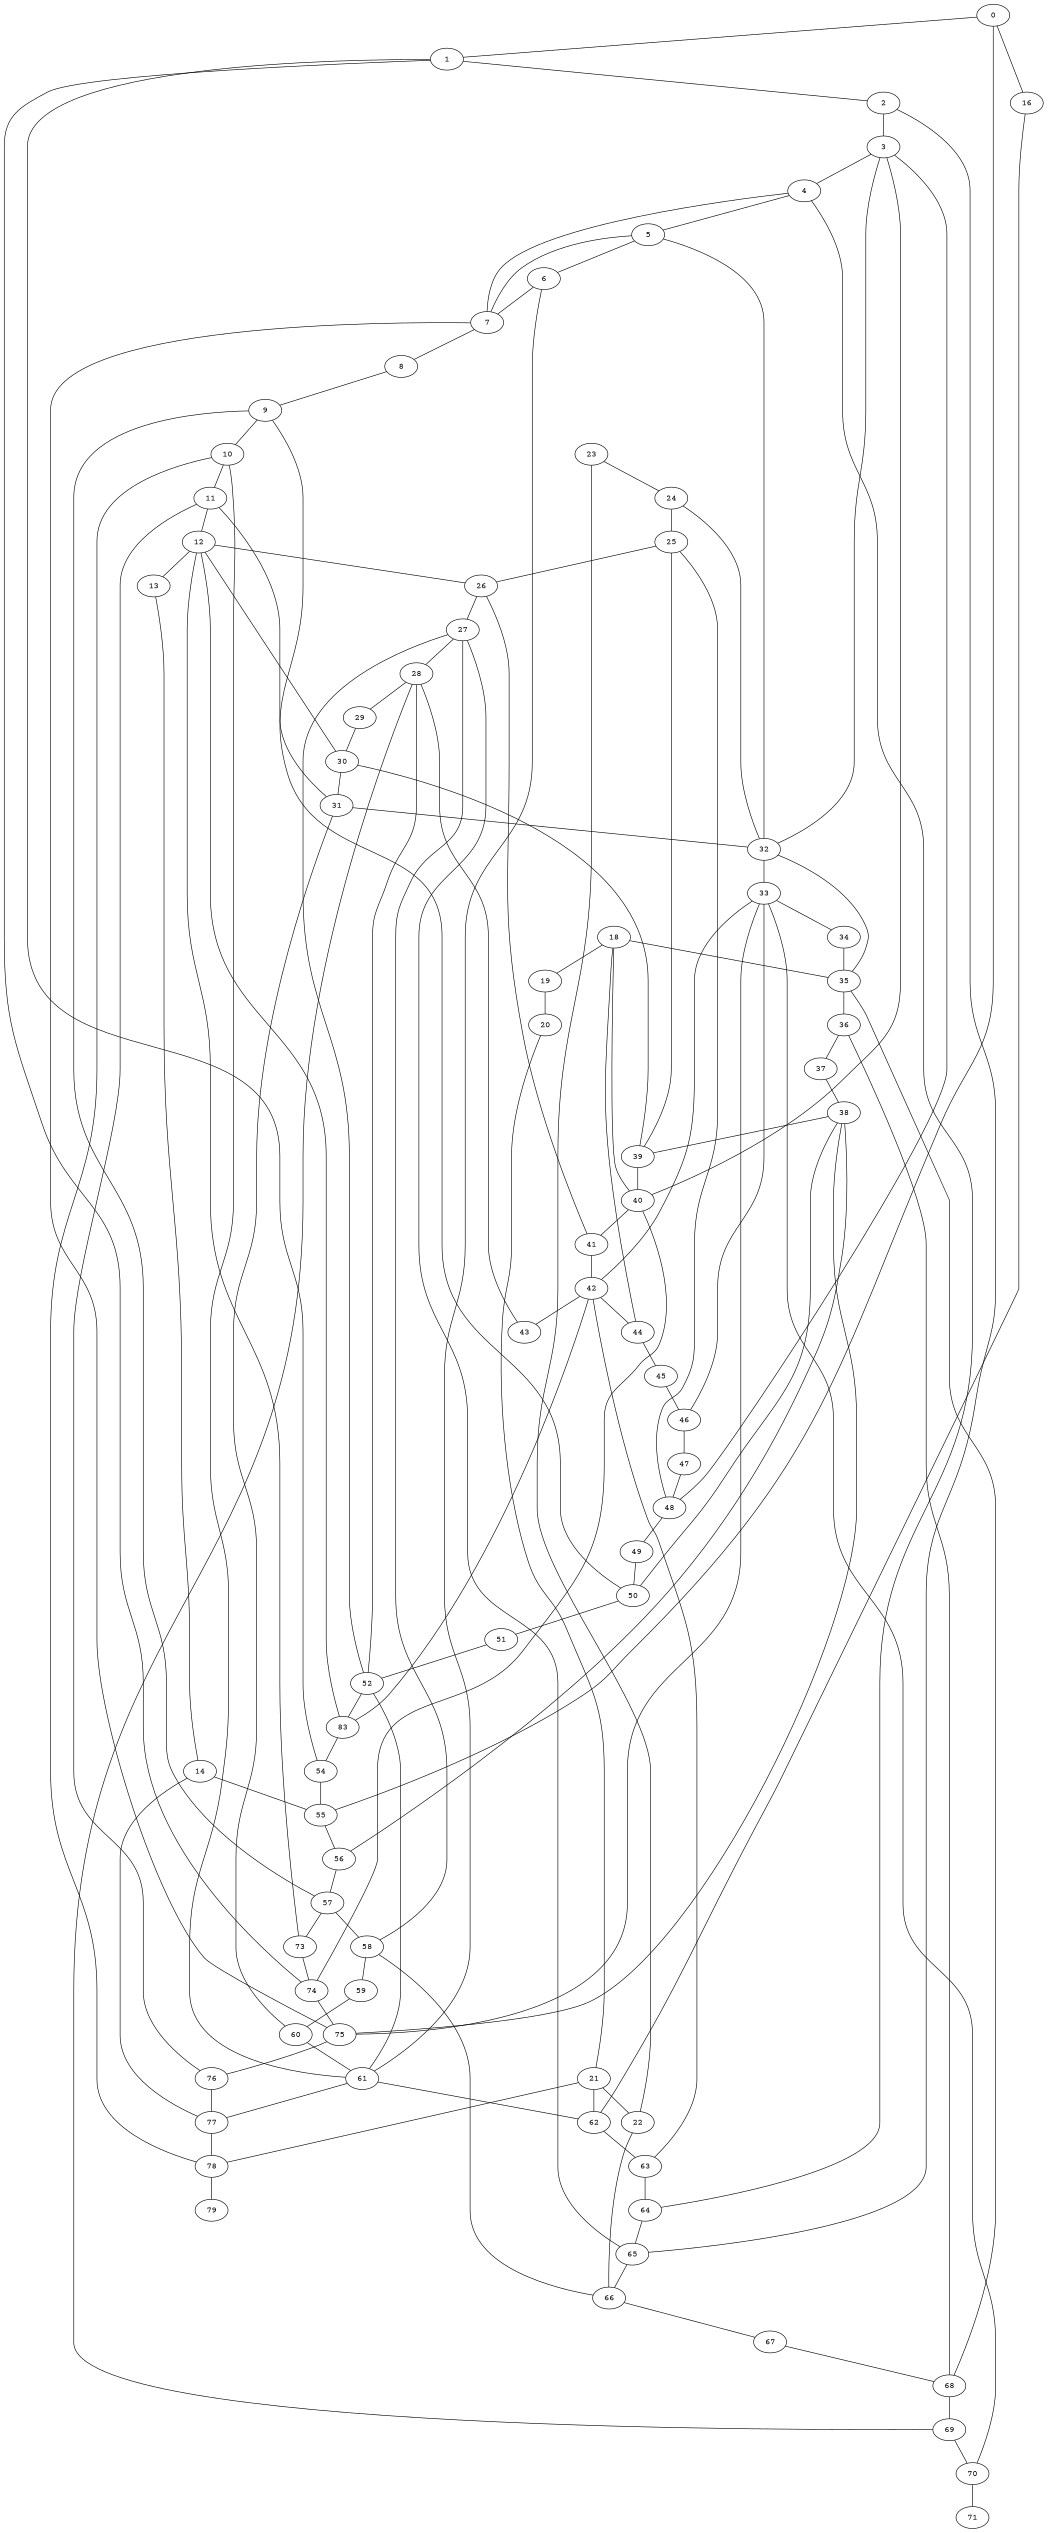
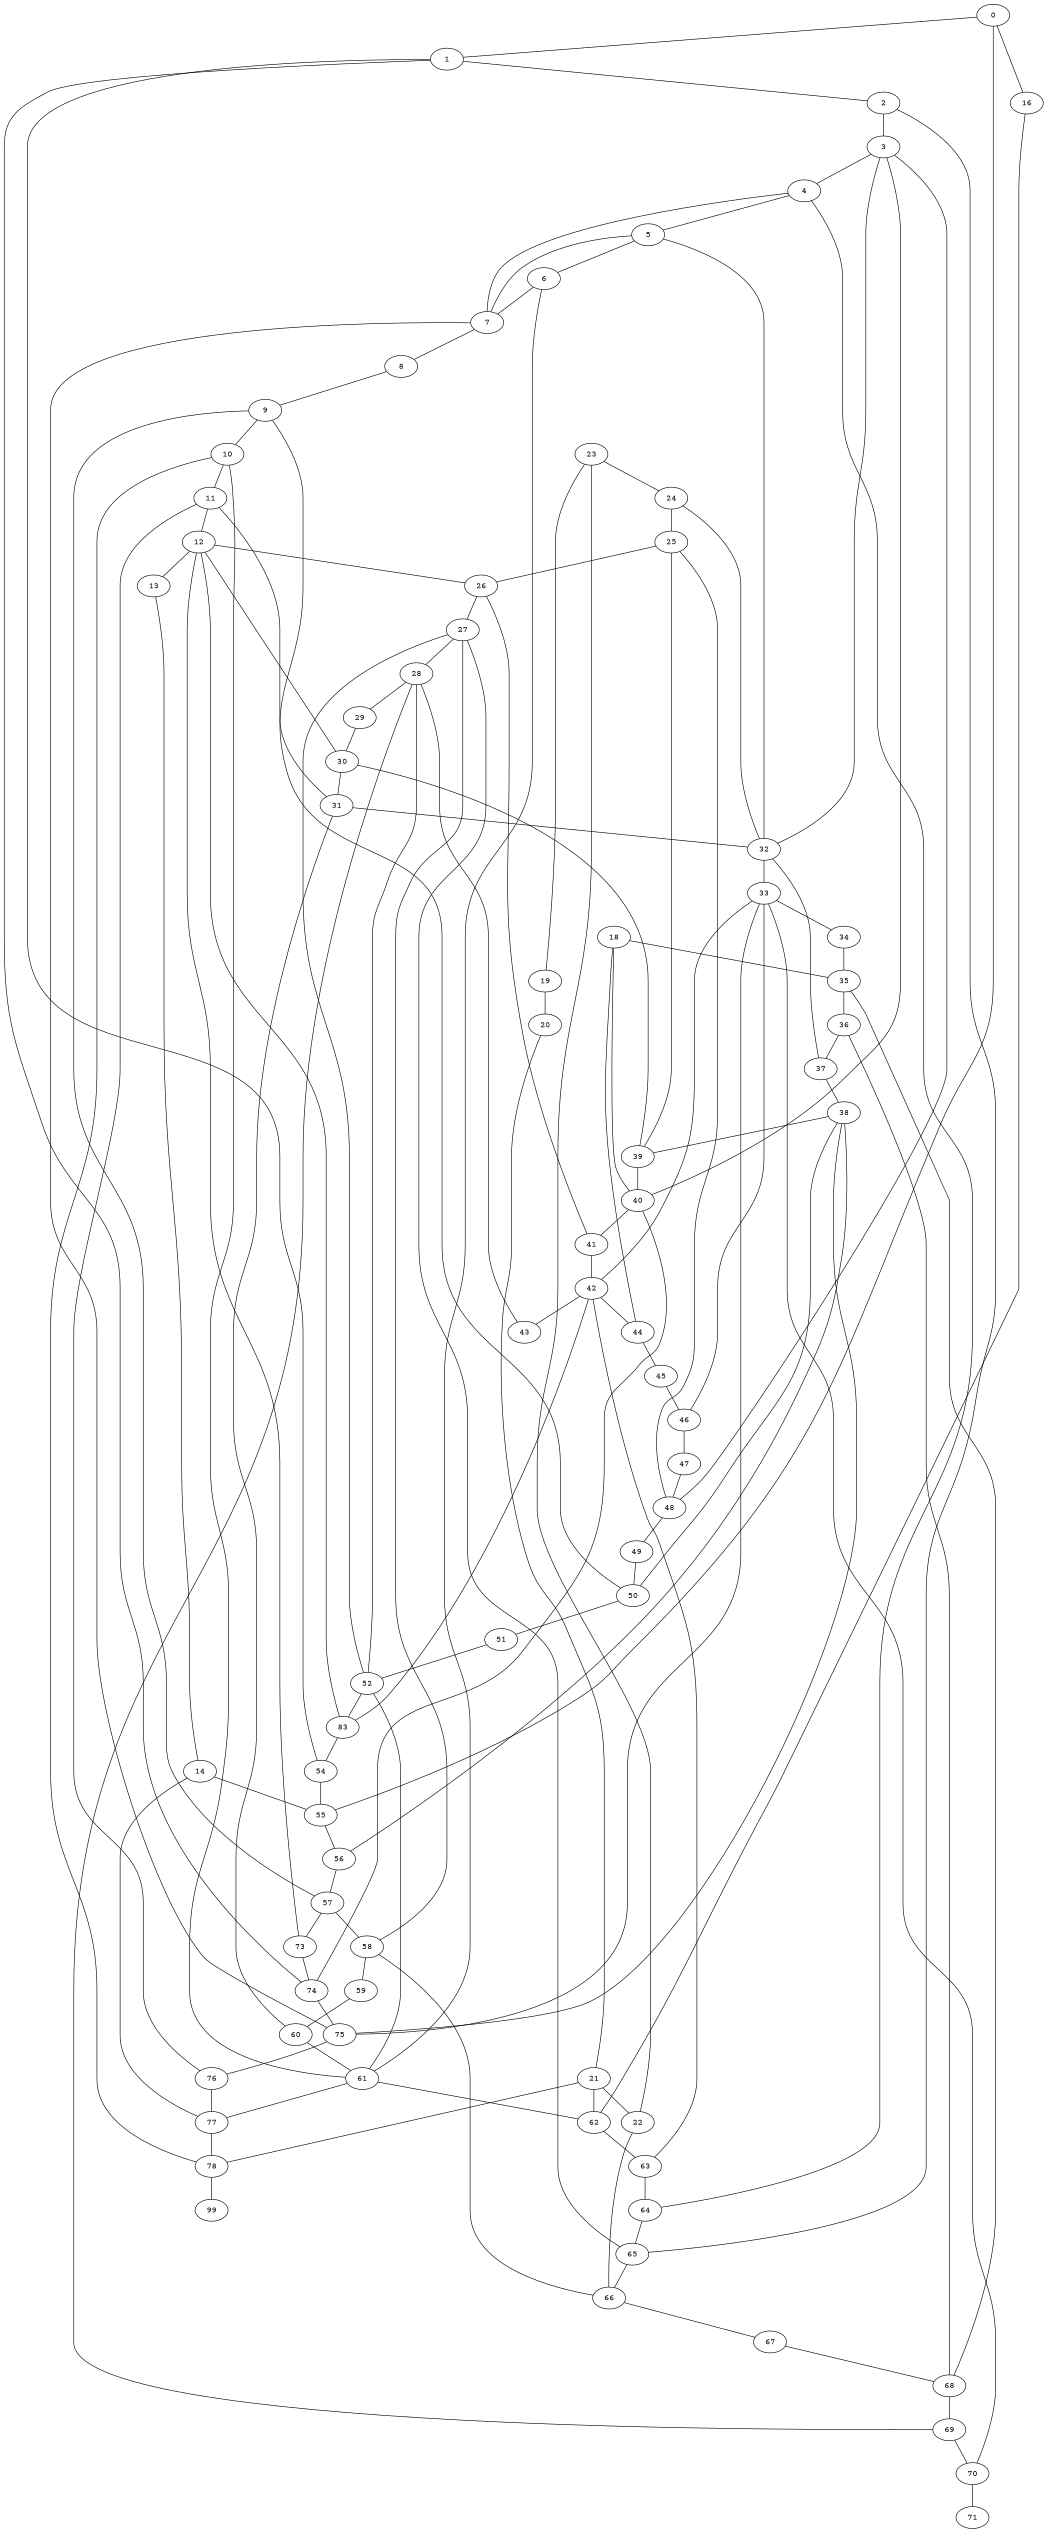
(847, 899) -> (810, 953)
(578, 960) -> (555, 714)
(212, 2210) -> (212, 2210)
